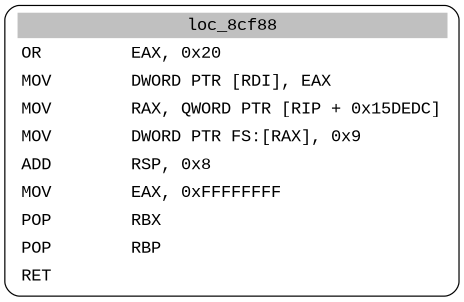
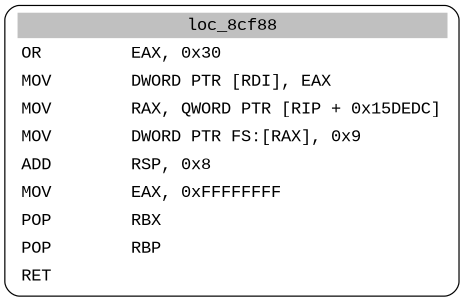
(122, 53) -> (122, 53)
